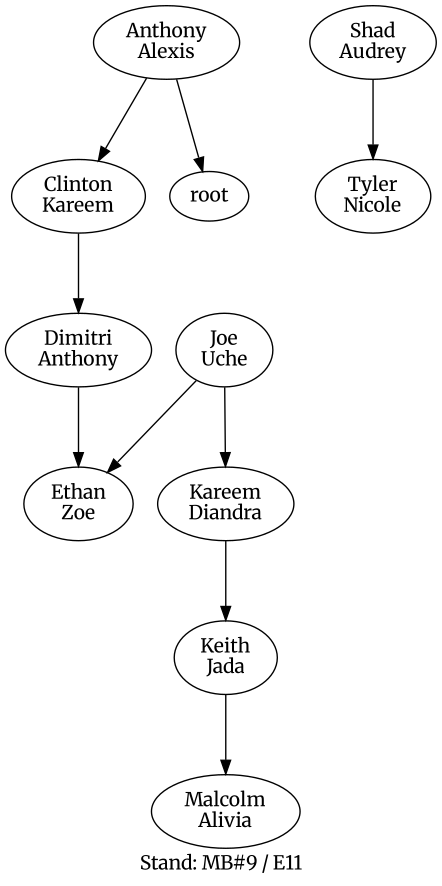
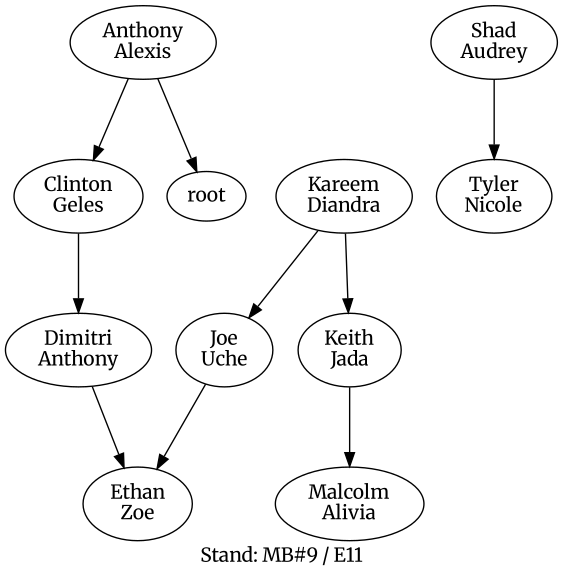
(78, 196) -> (78, 196)
(225, 420) -> (288, 269)
